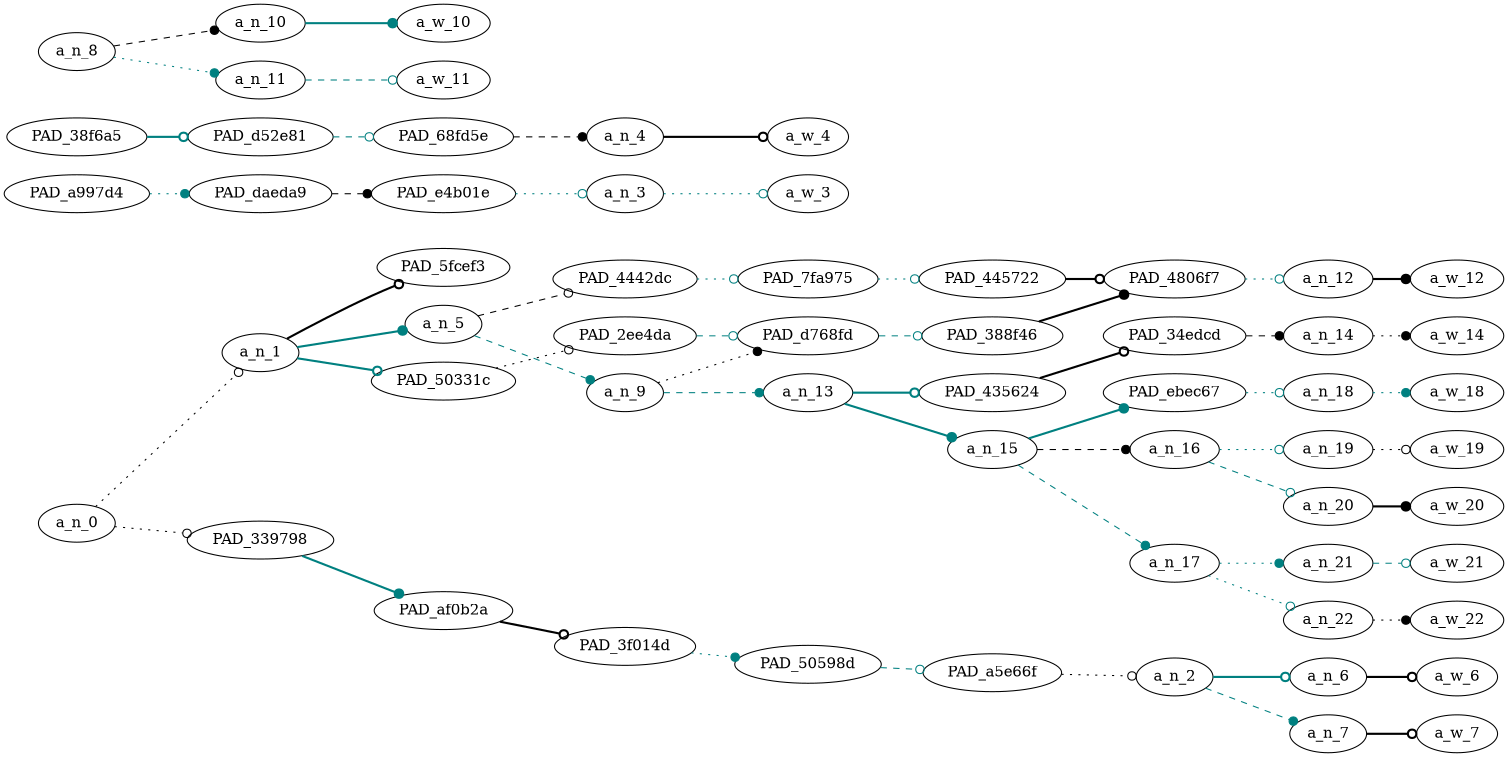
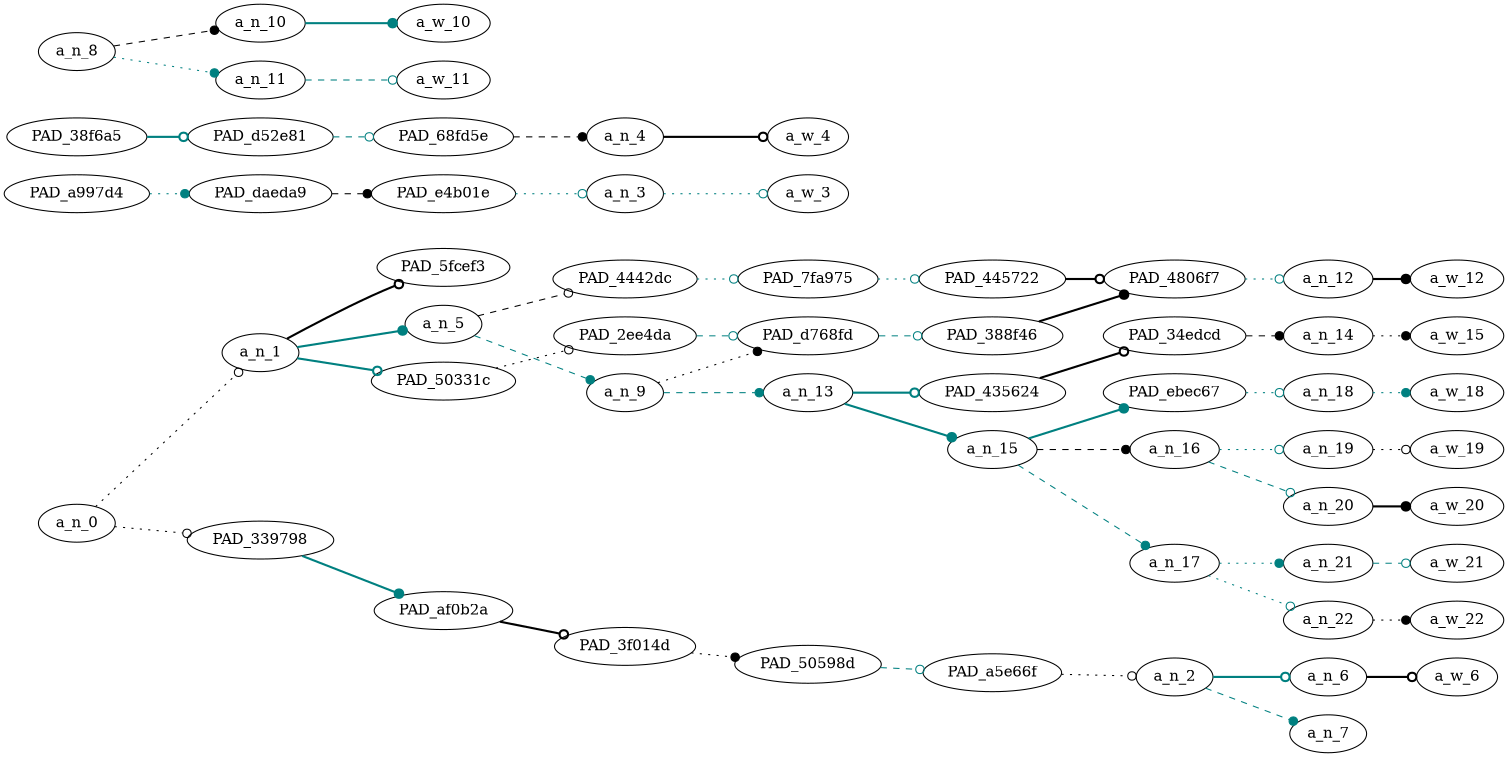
(1457, 336) -> (1457, 336)
(711, 655) -> (711, 655)
(1457, 734) -> none
